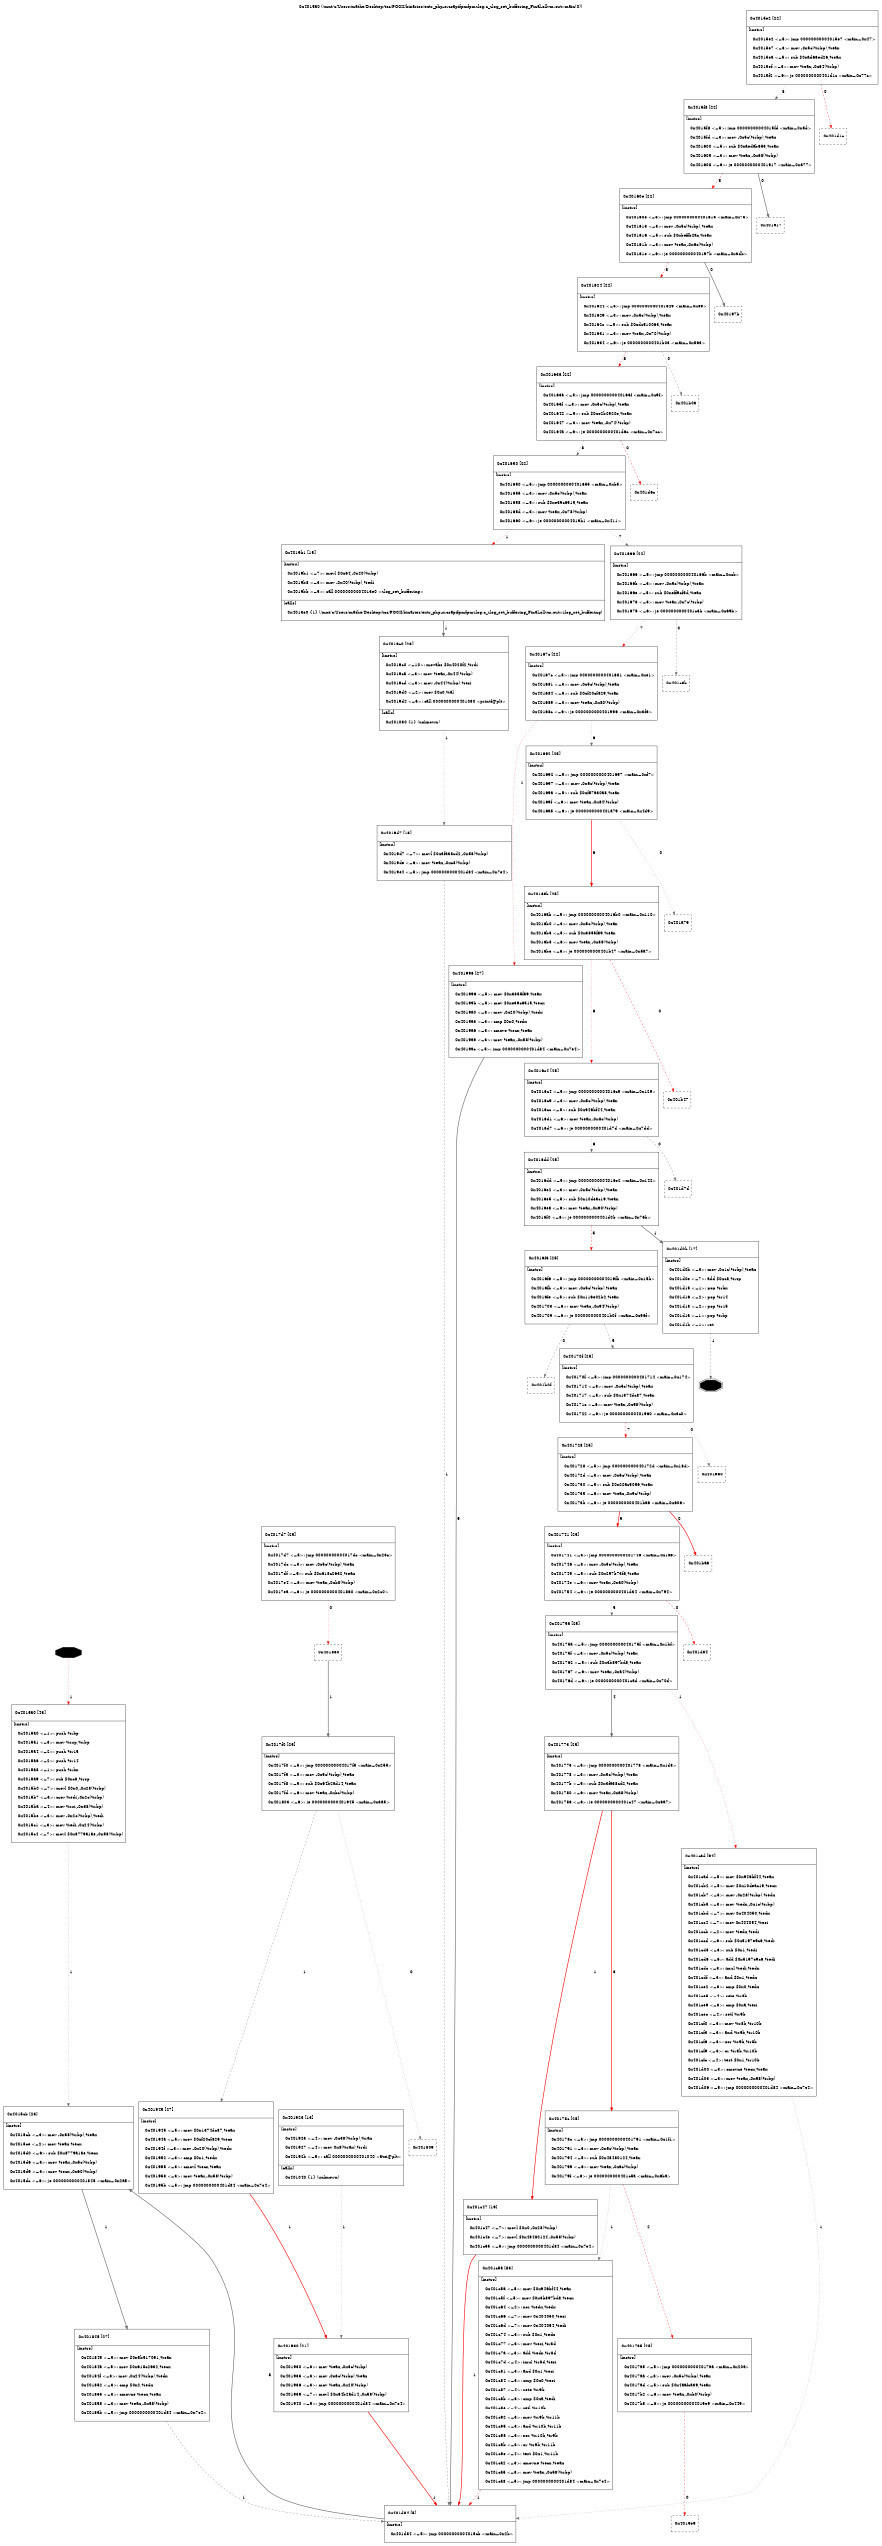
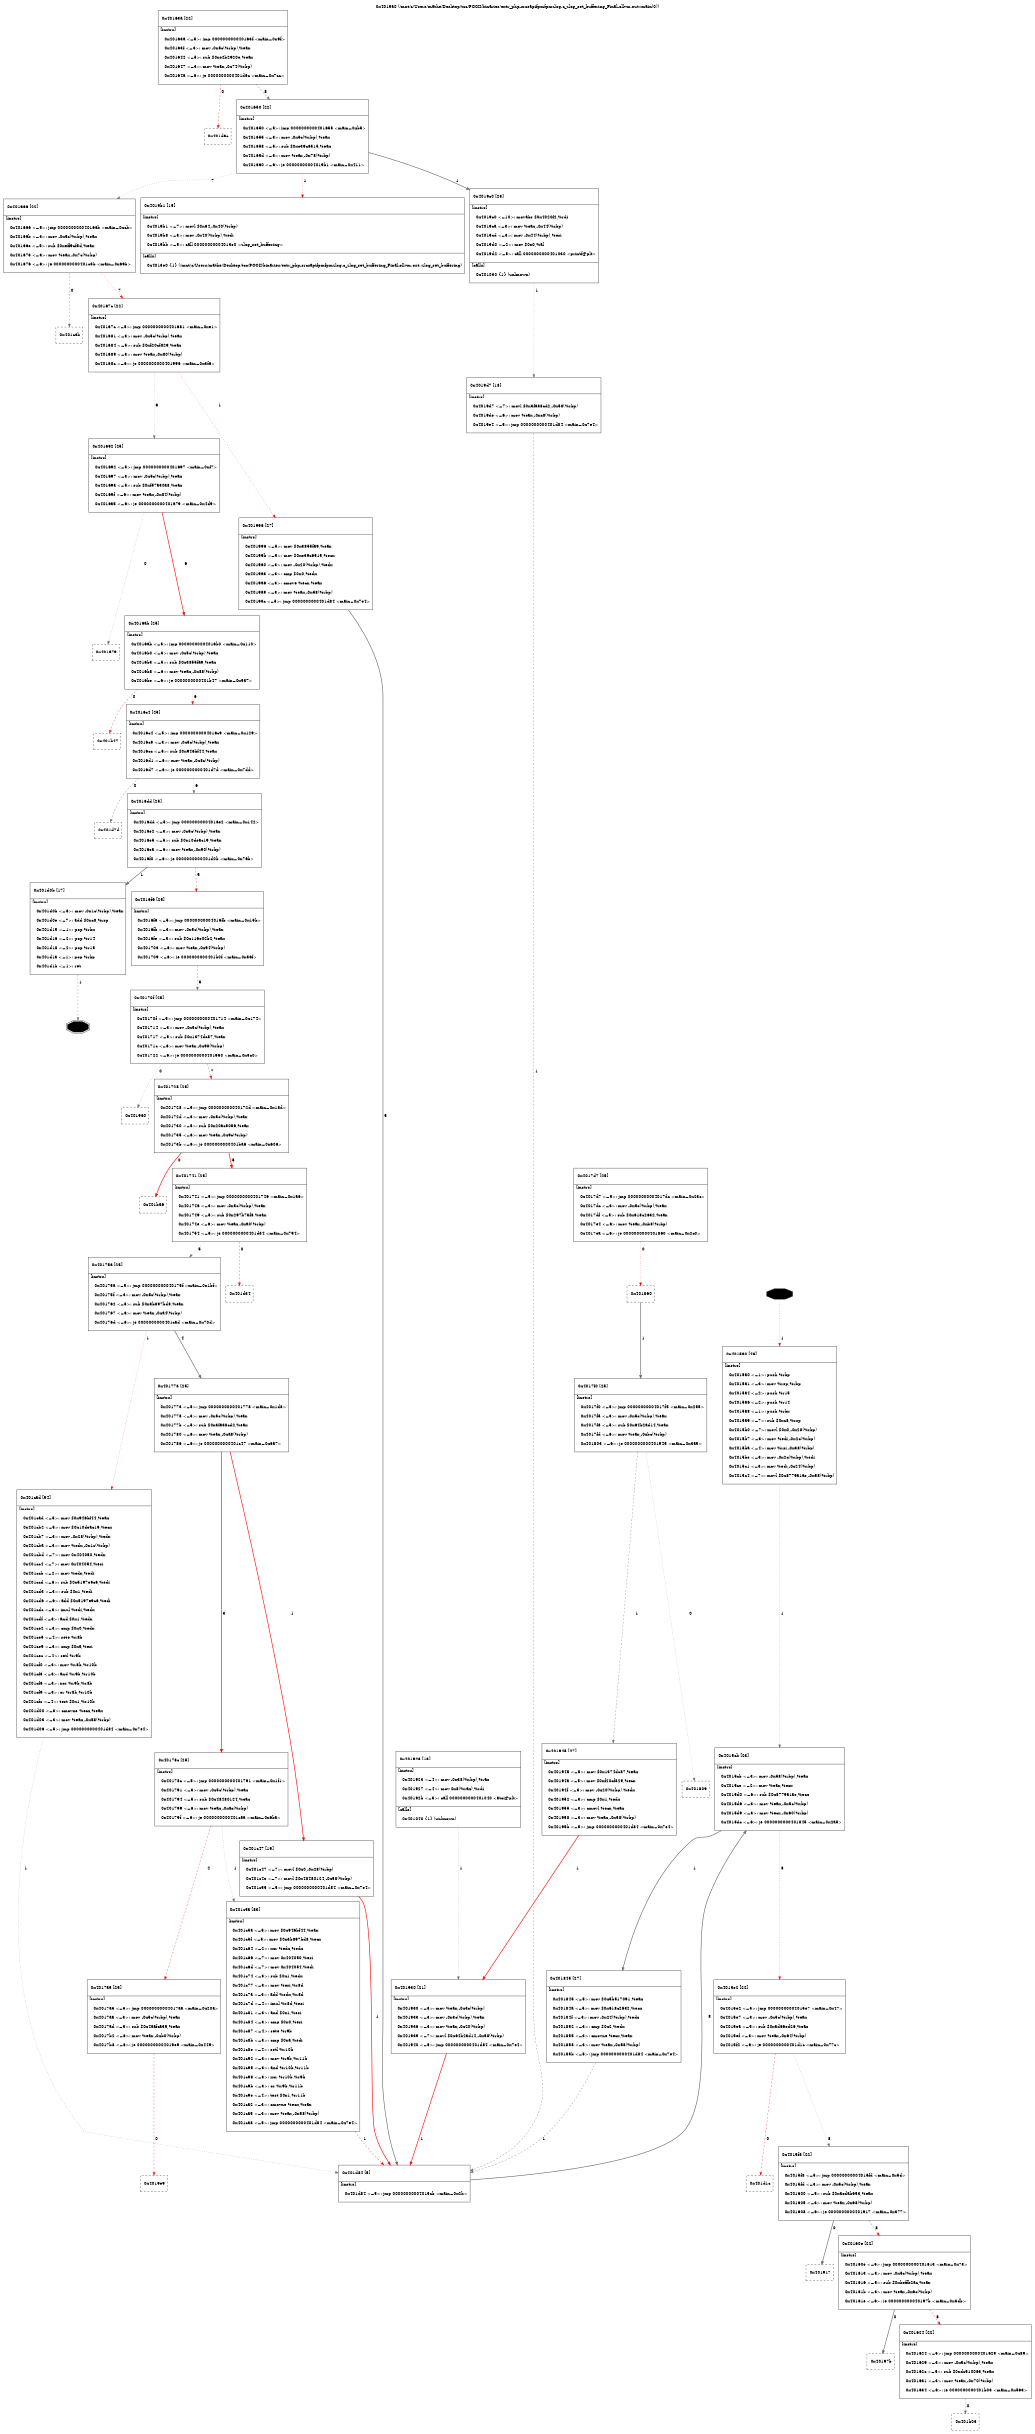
(623, 358) -> none
(443, 627) -> (418, 168)
(541, 1385) -> none
none -> (780, 1904)
